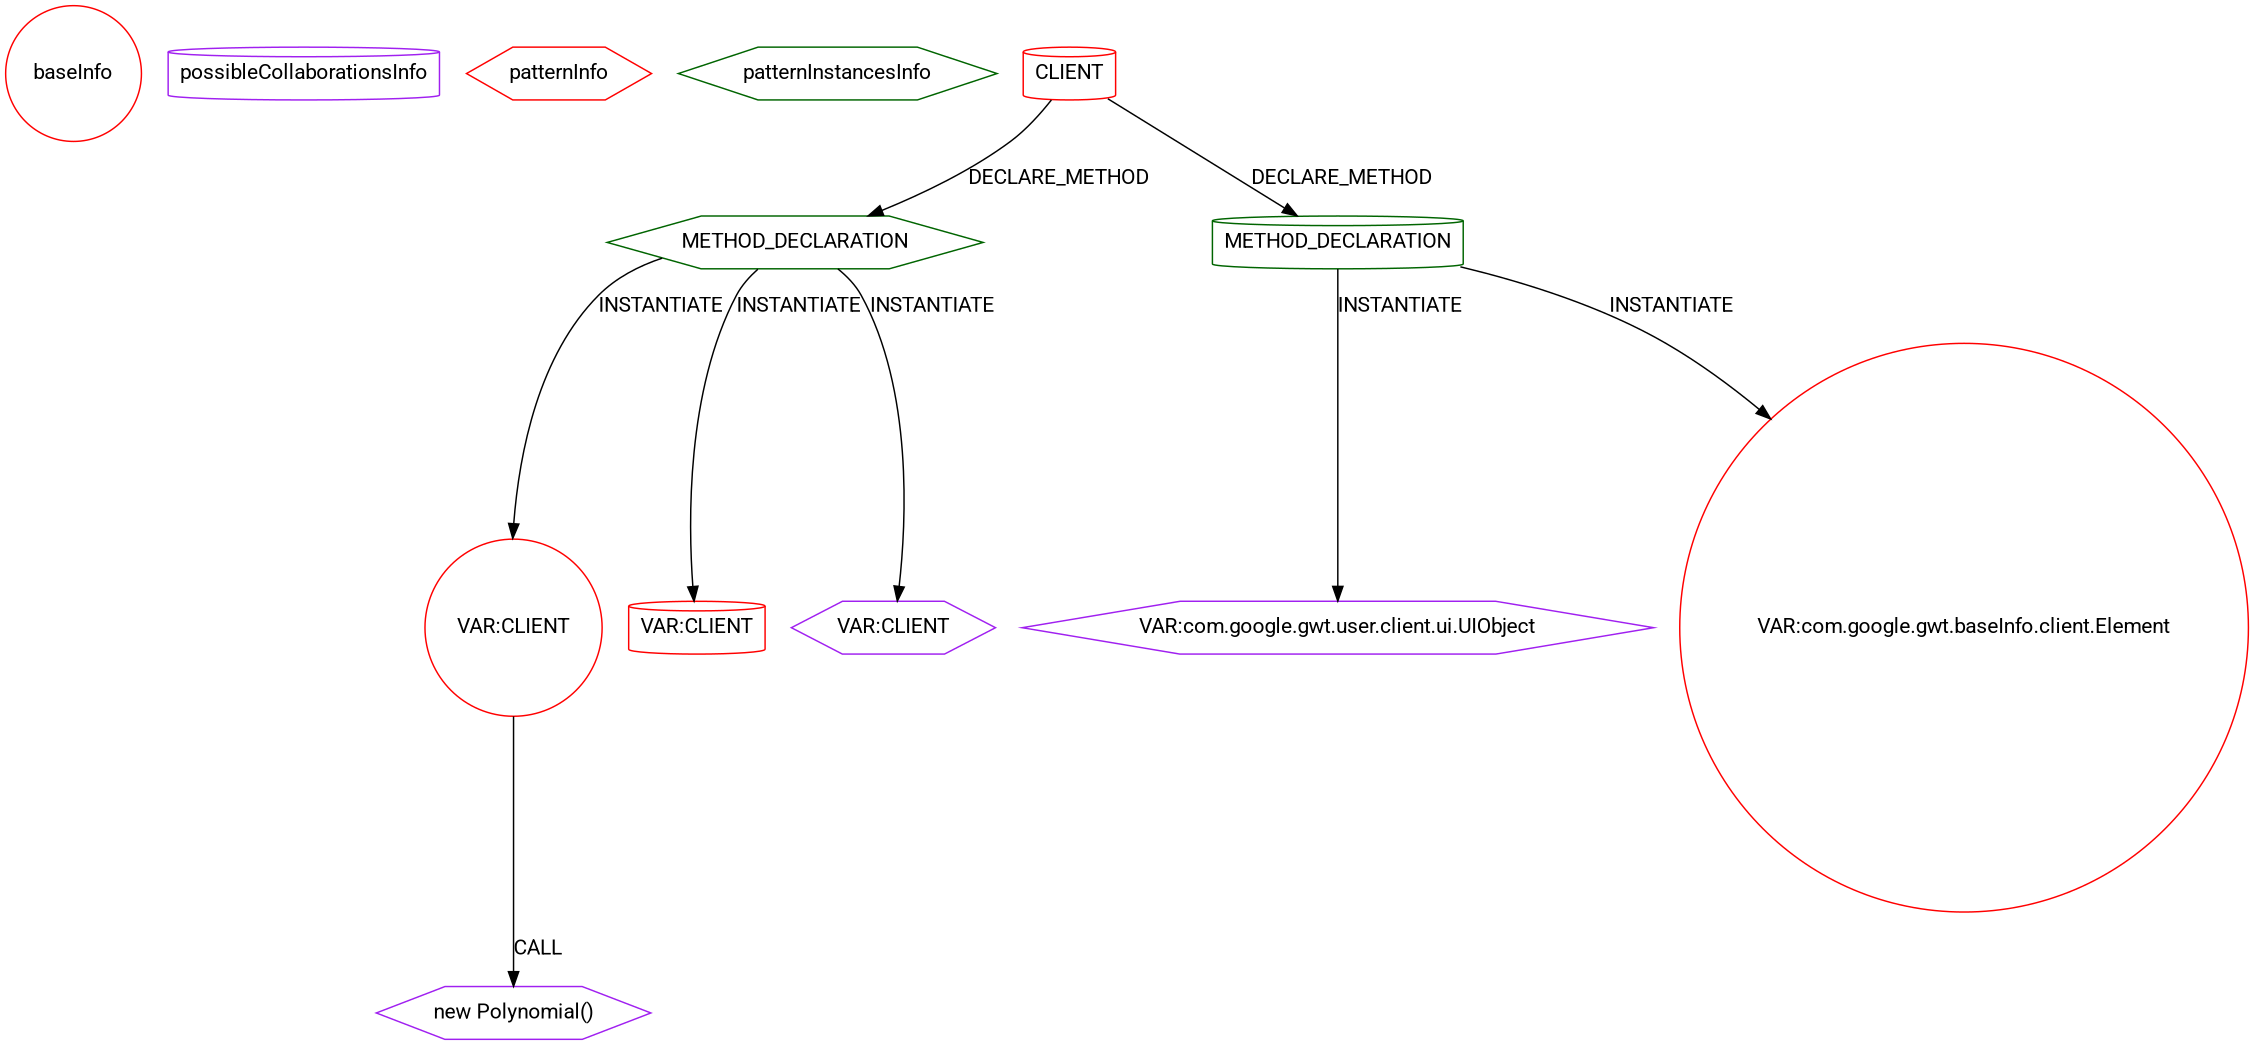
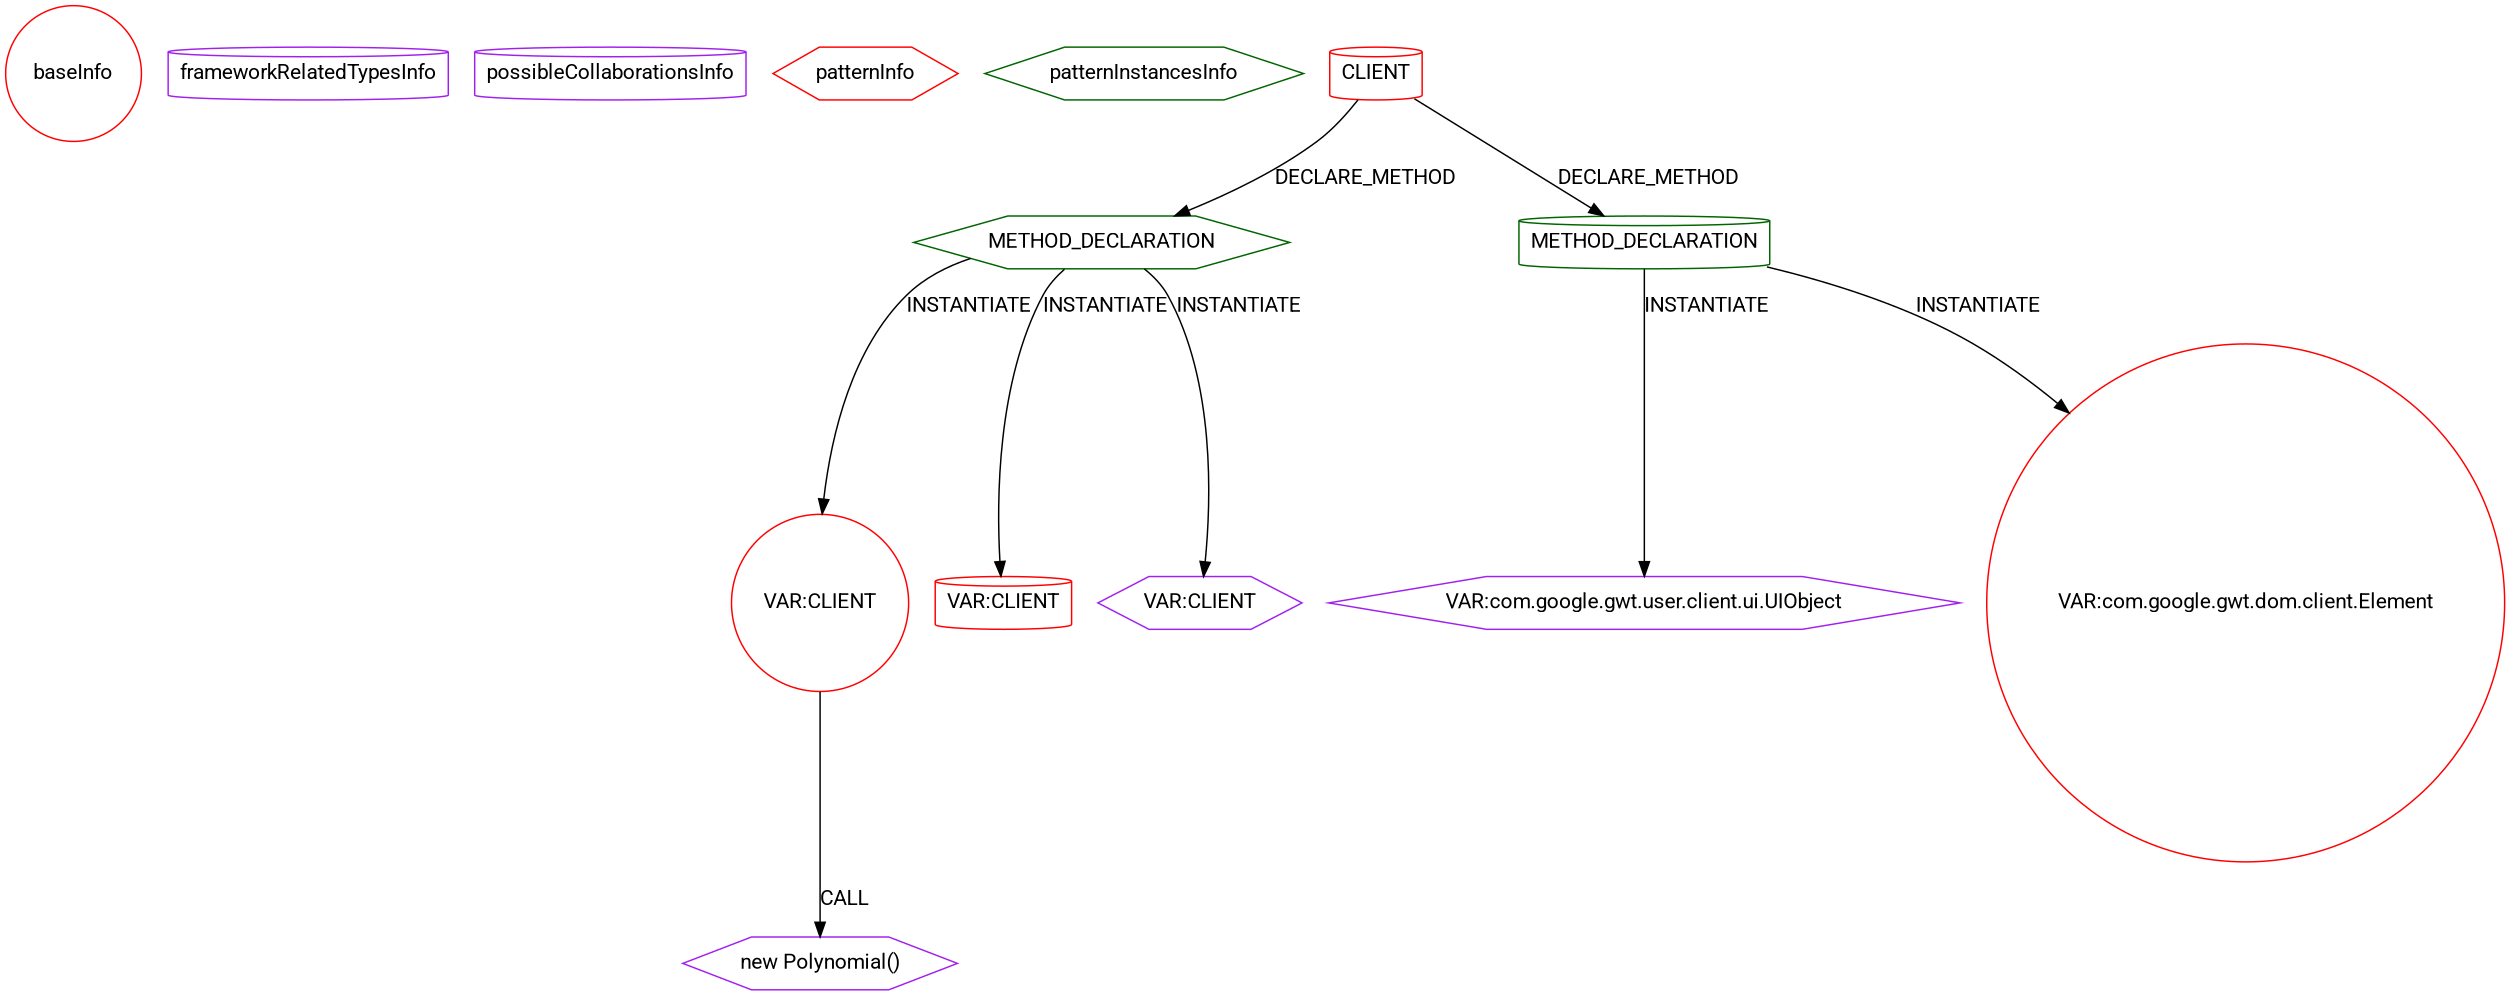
none -> (308, 74)
(1964, 628) -> (2246, 603)
